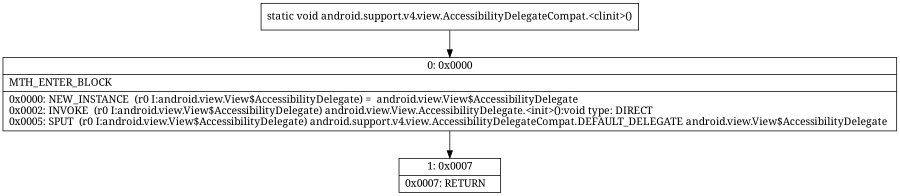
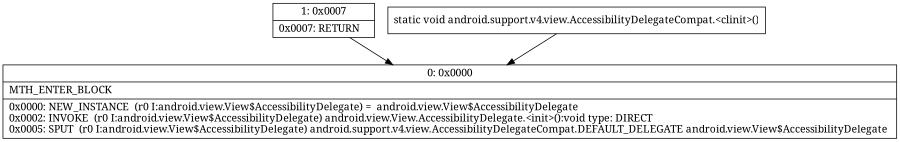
(450, 141) -> (368, 49)
